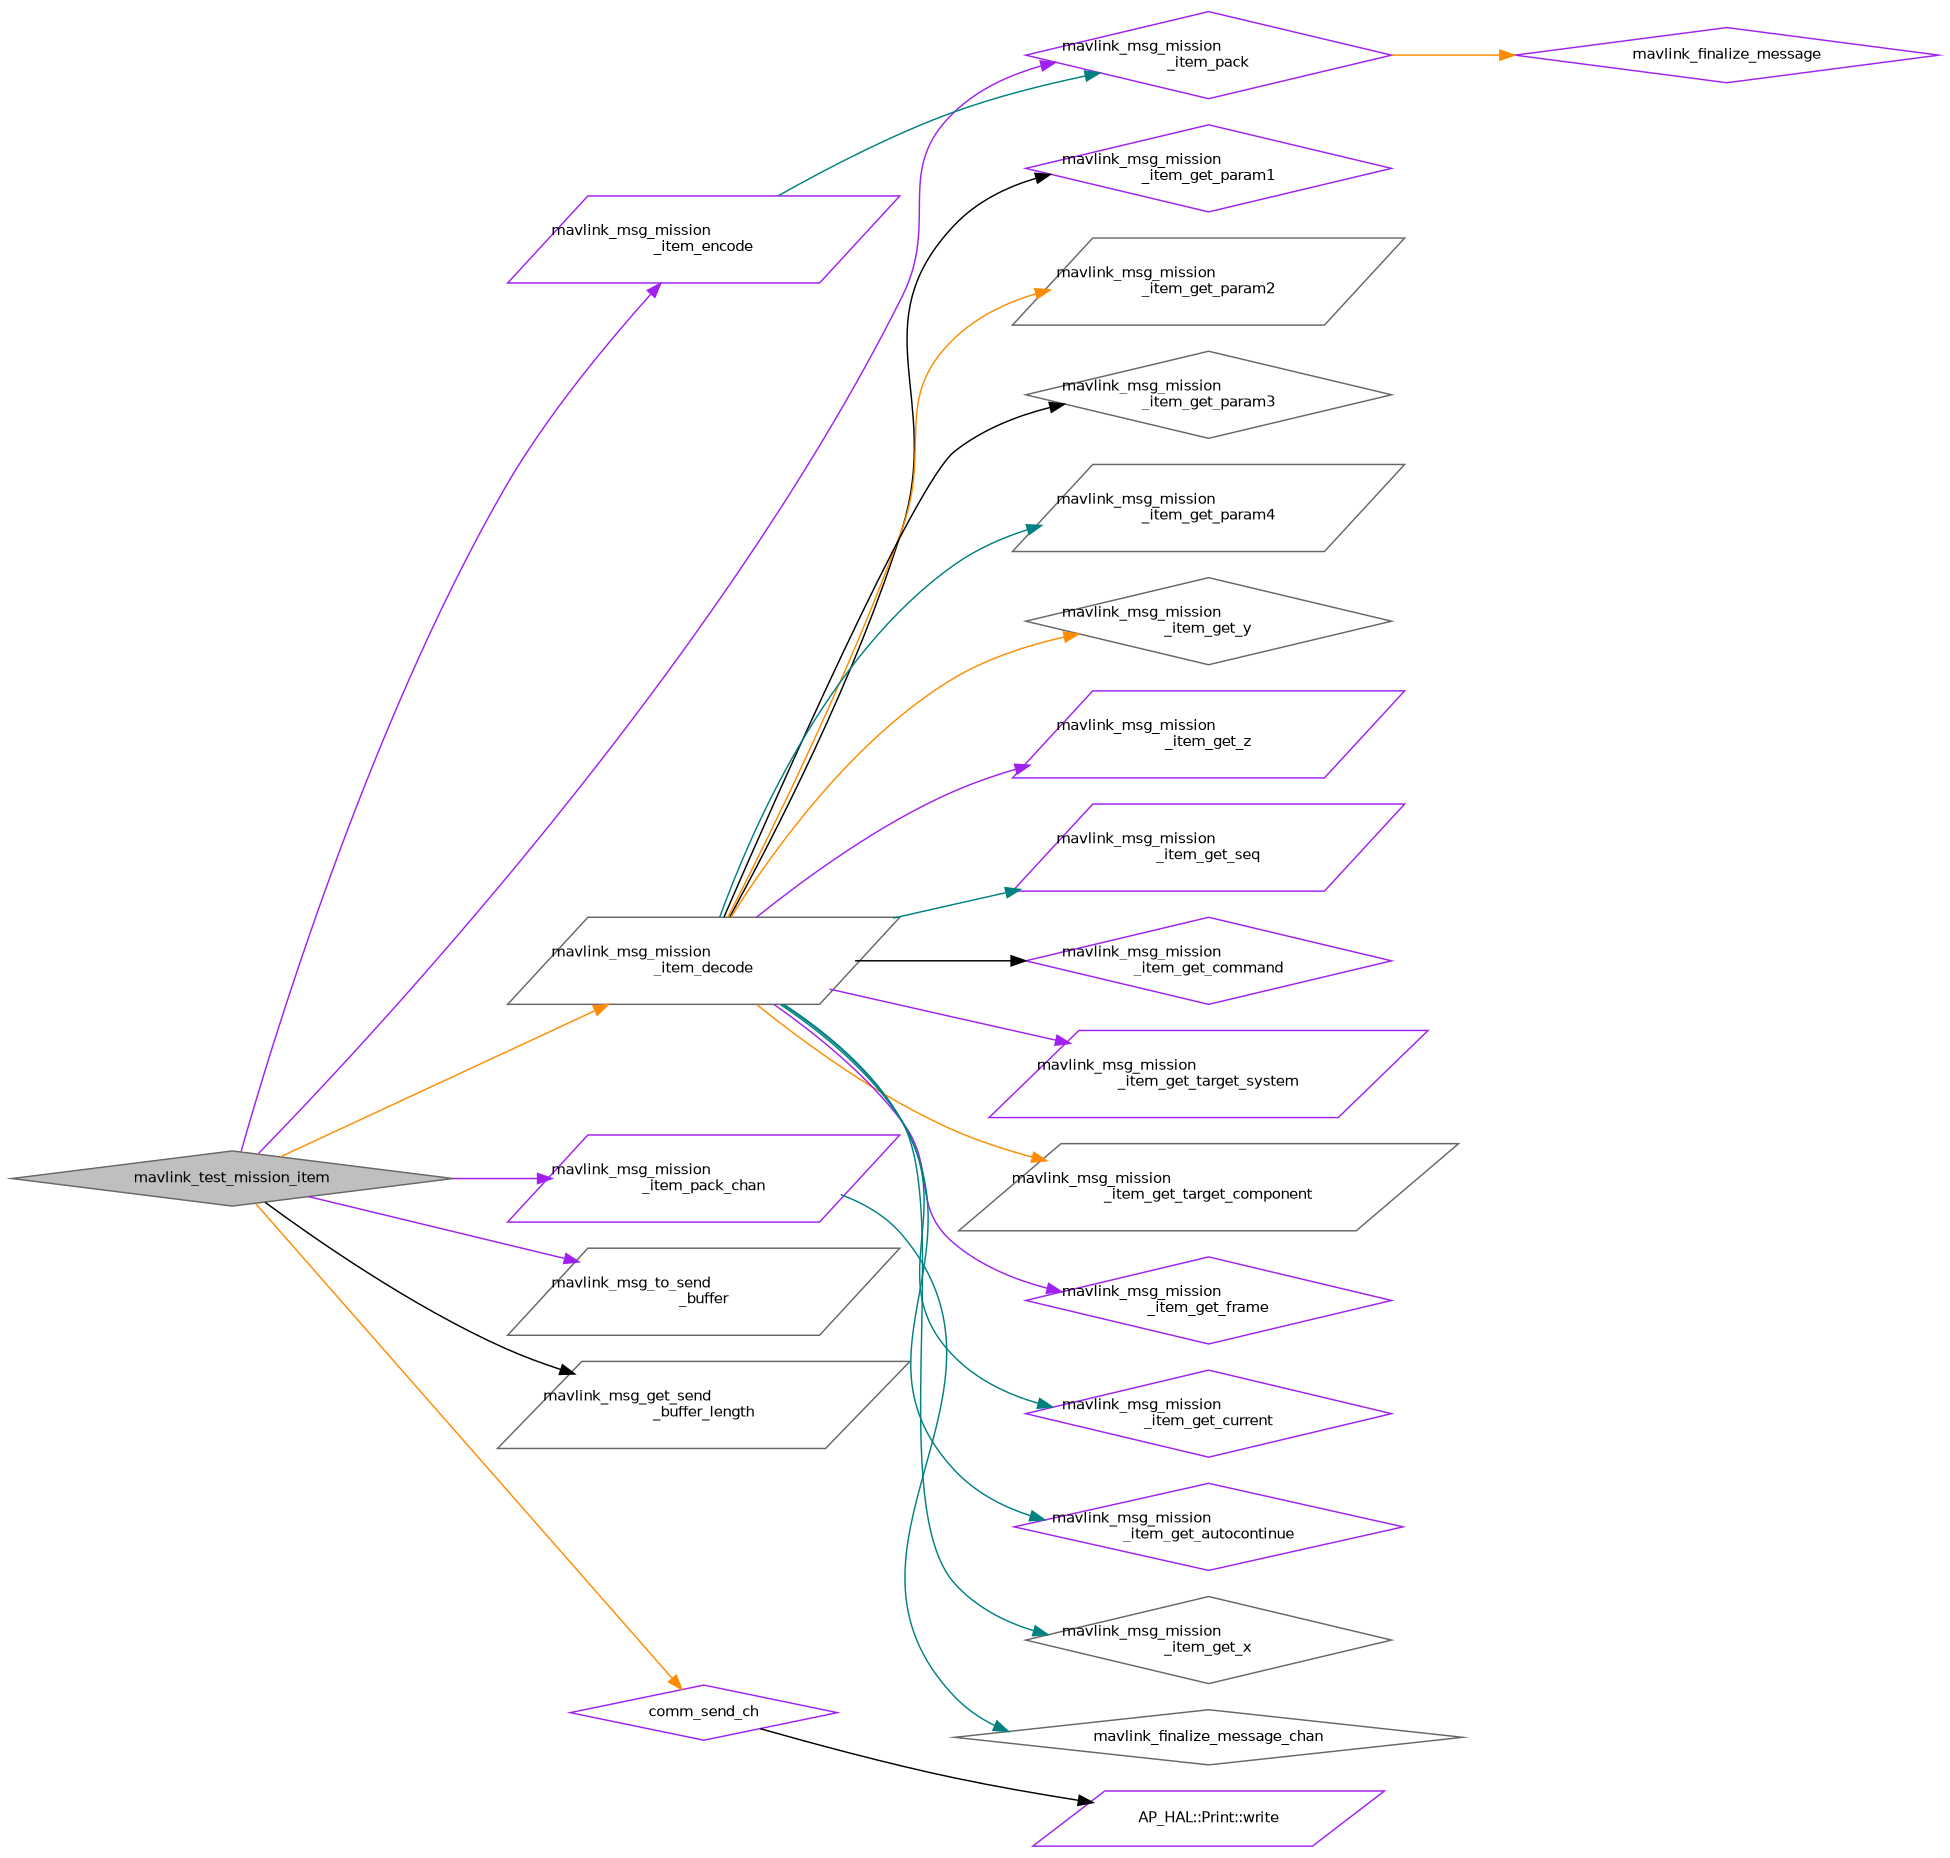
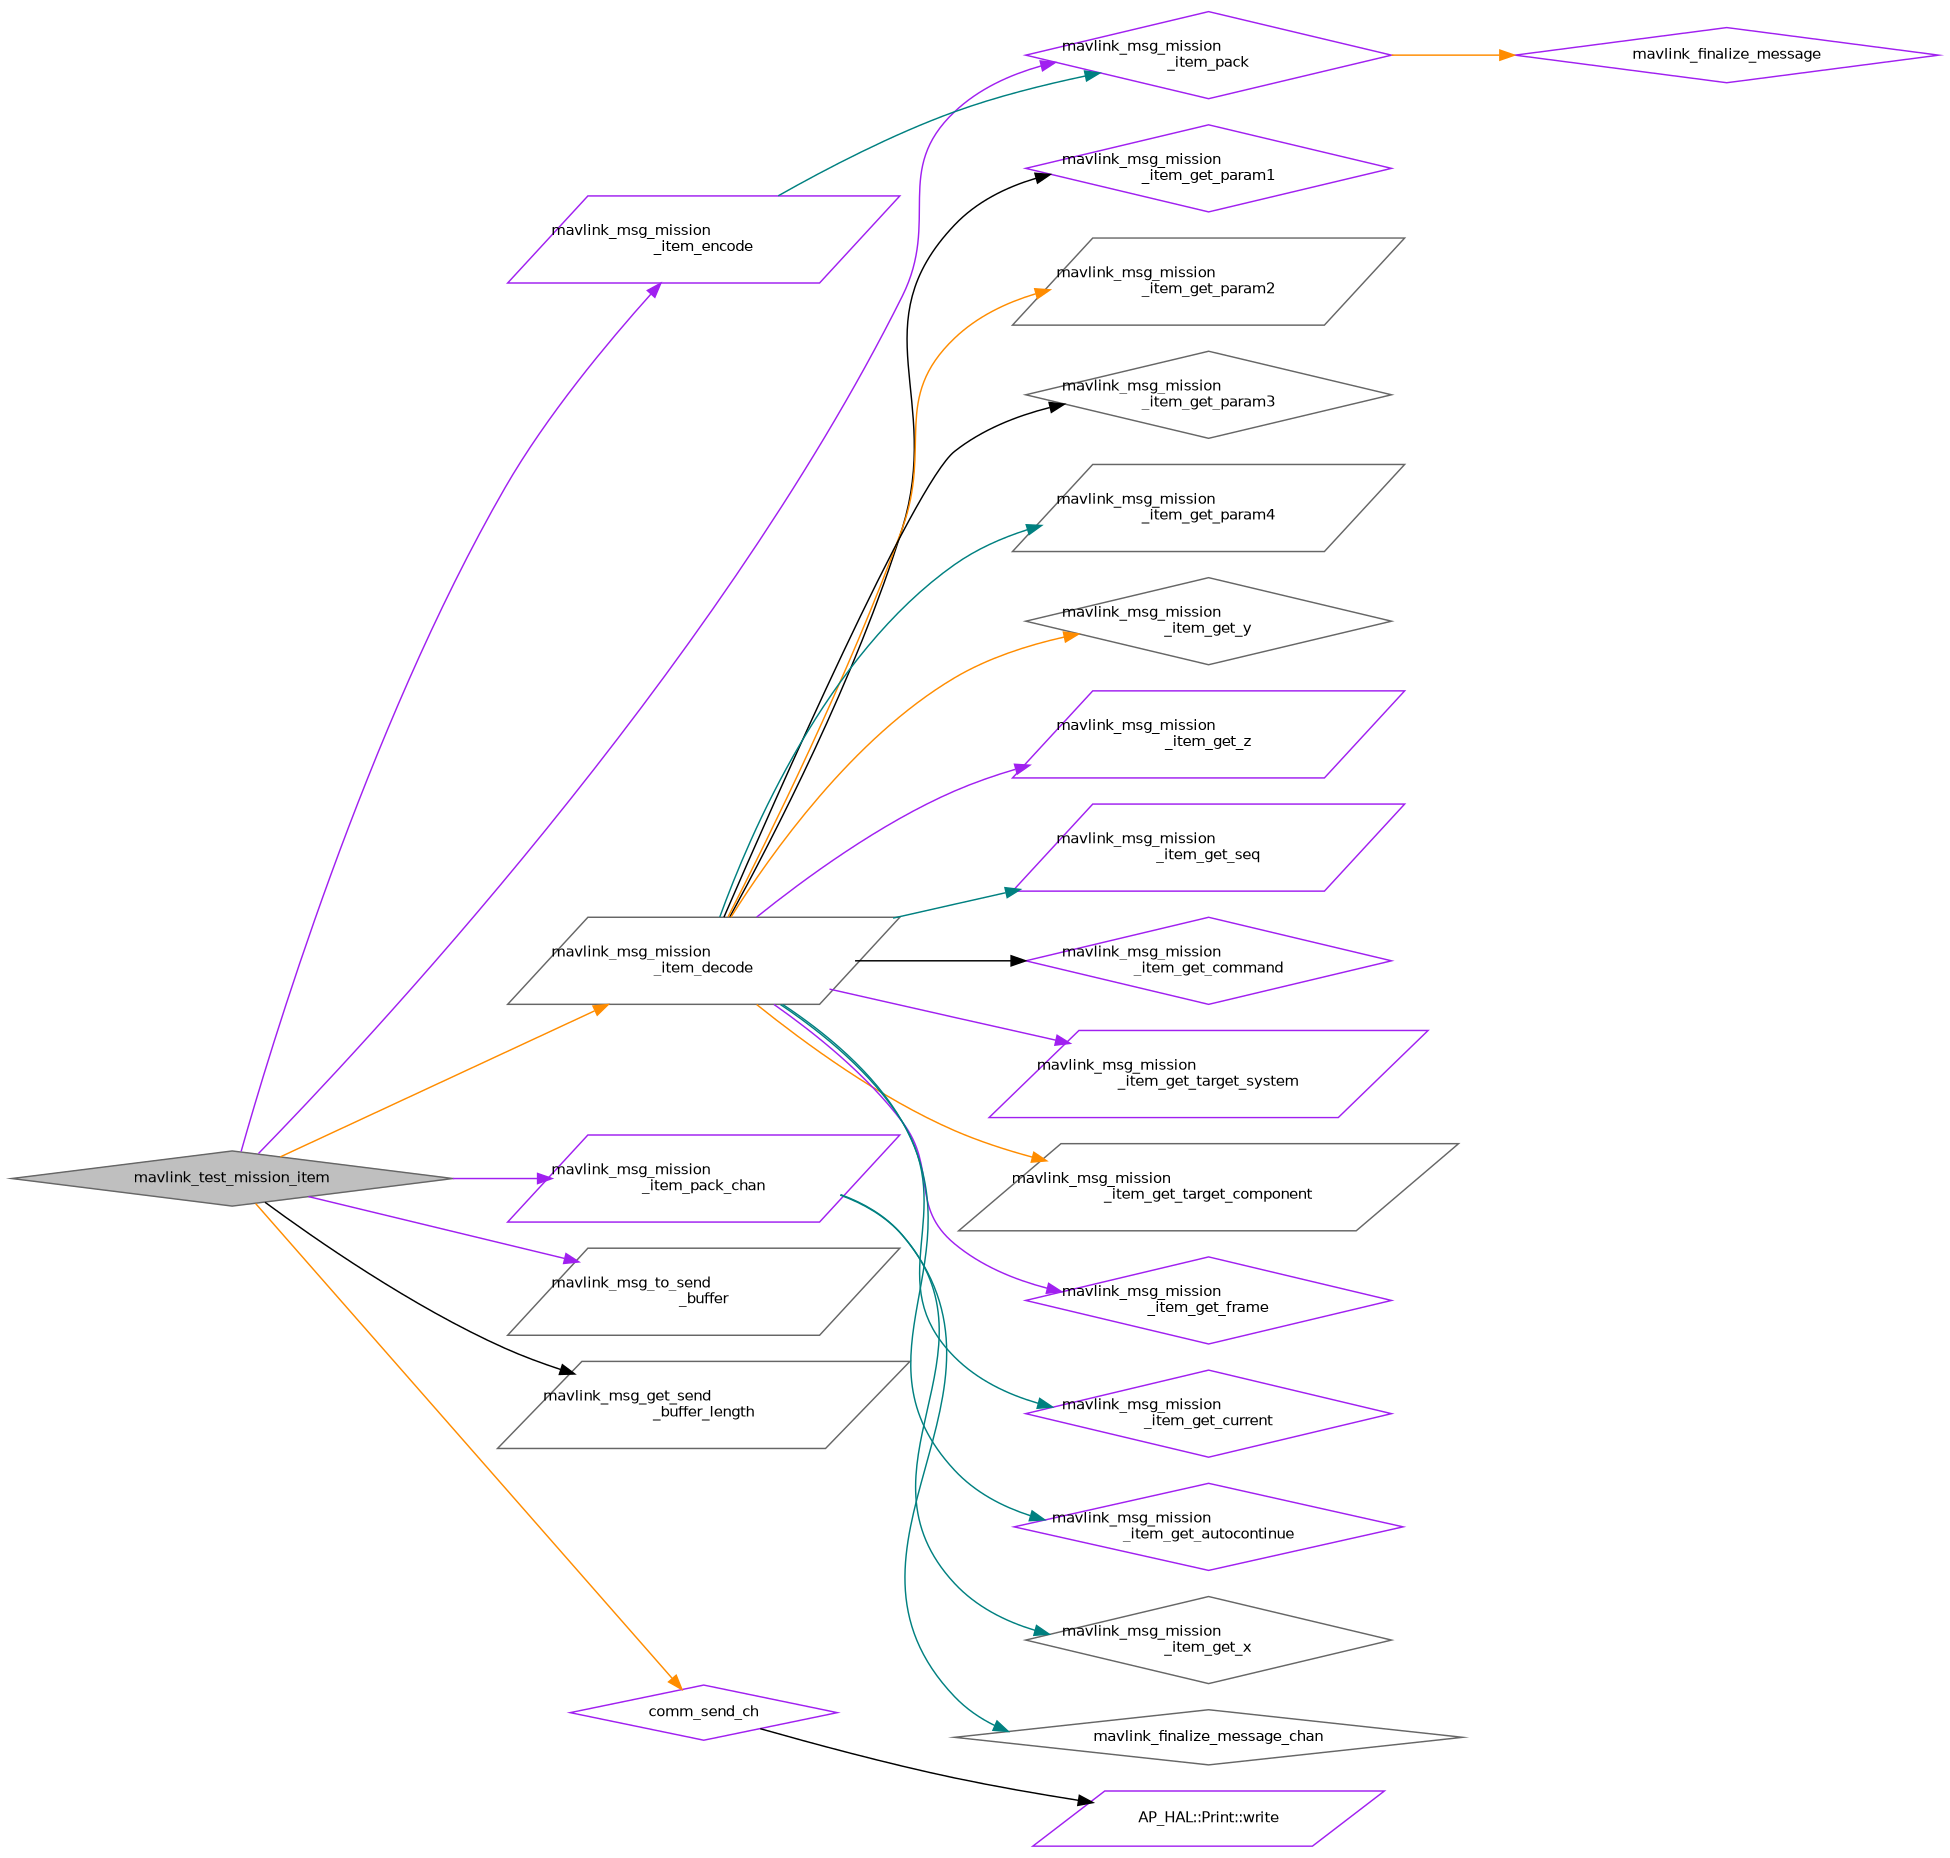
(921, 1353) -> (928, 1406)
